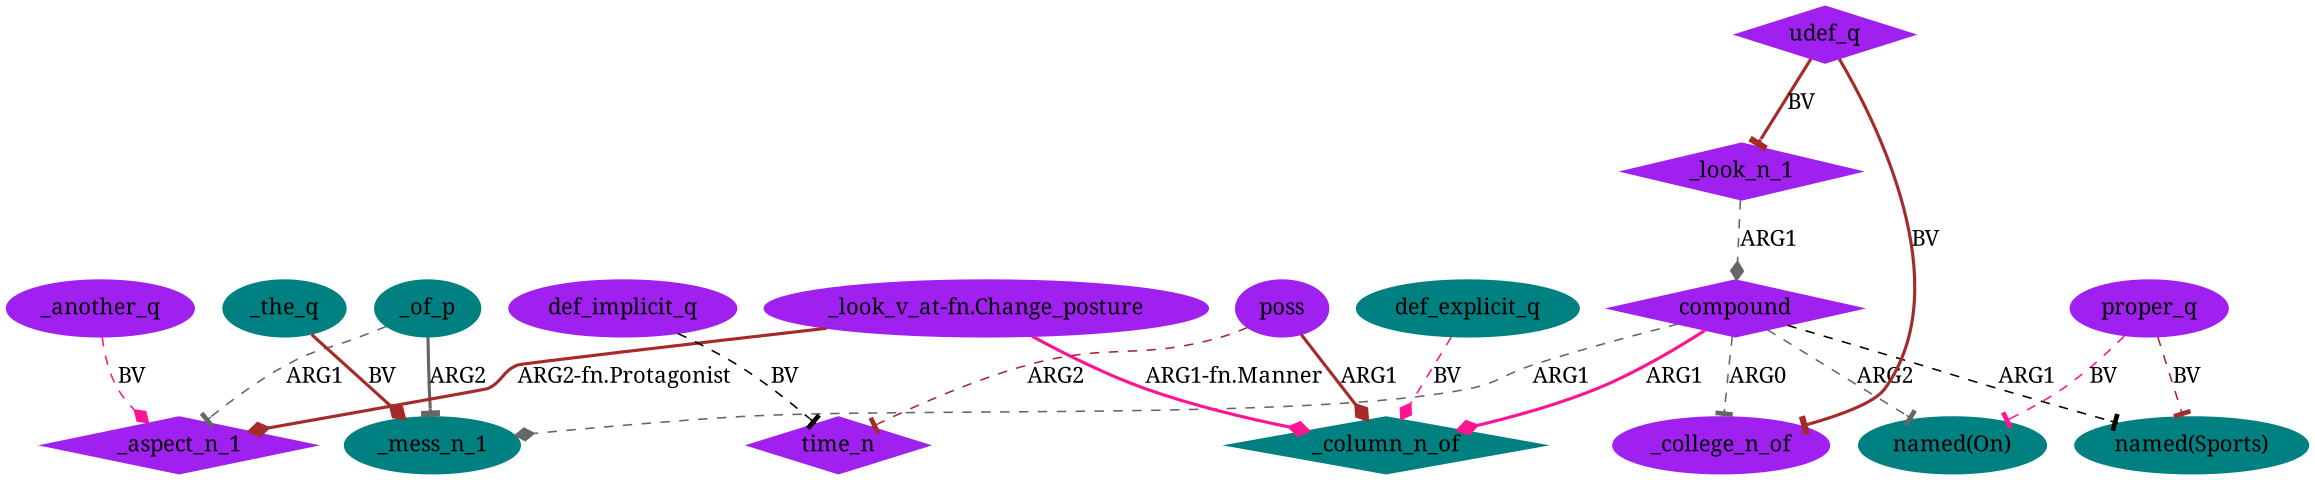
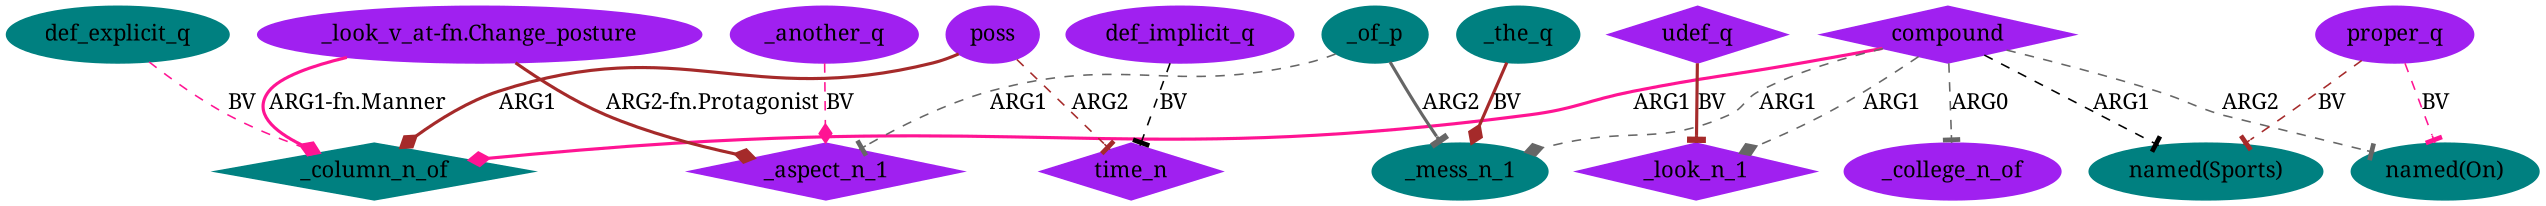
(1739, 231) -> (1840, 106)
(1913, 262) -> none
